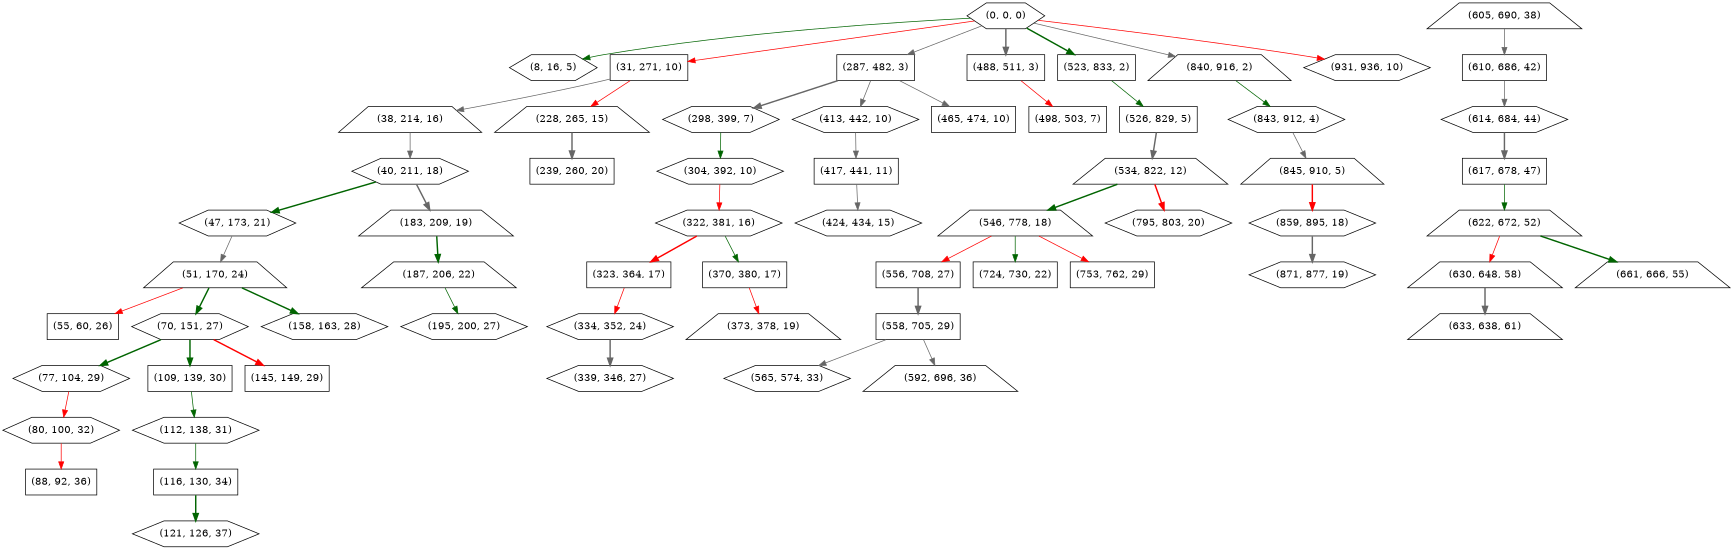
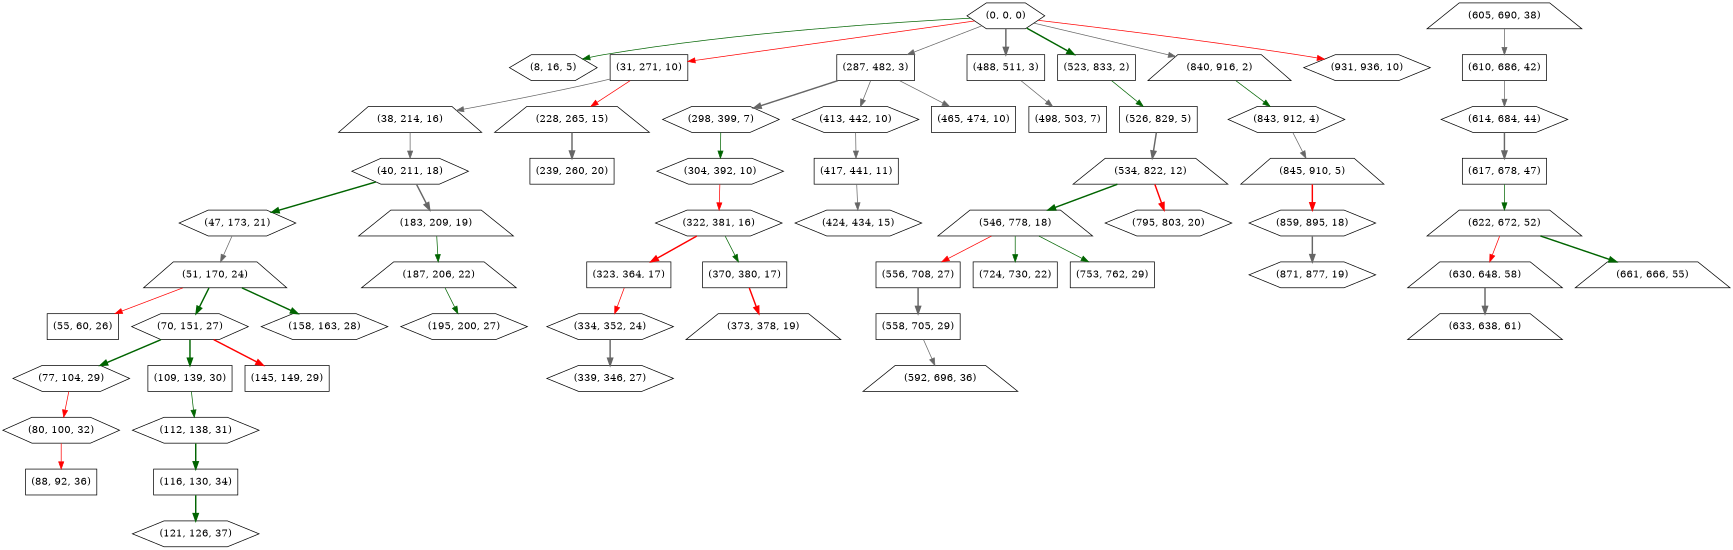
(1034, 91) -> (1034, 91)
(437, 245) -> (437, 245)
(1060, 247) -> (1060, 247)
(753, 297) -> (753, 297)
(787, 378) -> none
(196, 453) -> (196, 453)
